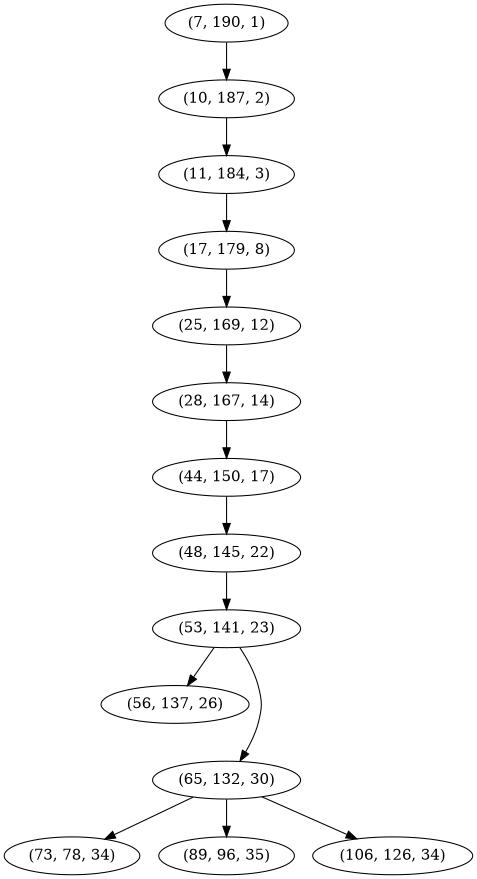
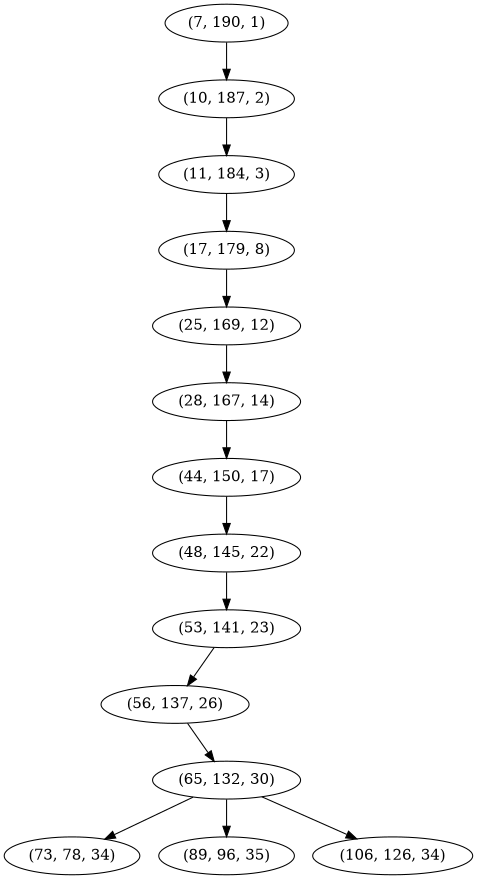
(261, 699) -> (198, 738)
